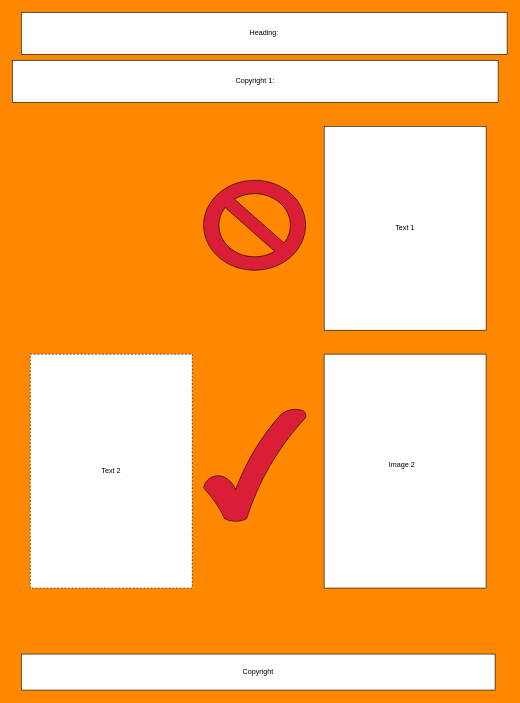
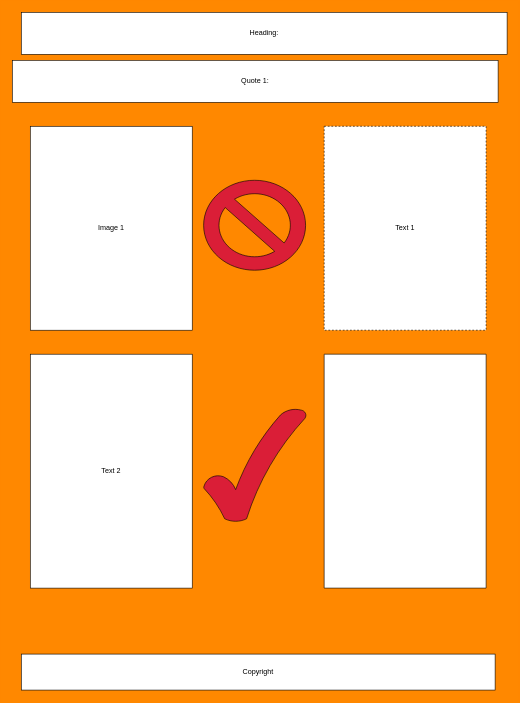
(255, 81) -> (255, 81)
none -> (111, 228)
(405, 228) -> (405, 228)
(402, 465) -> none
(111, 471) -> (111, 471)
